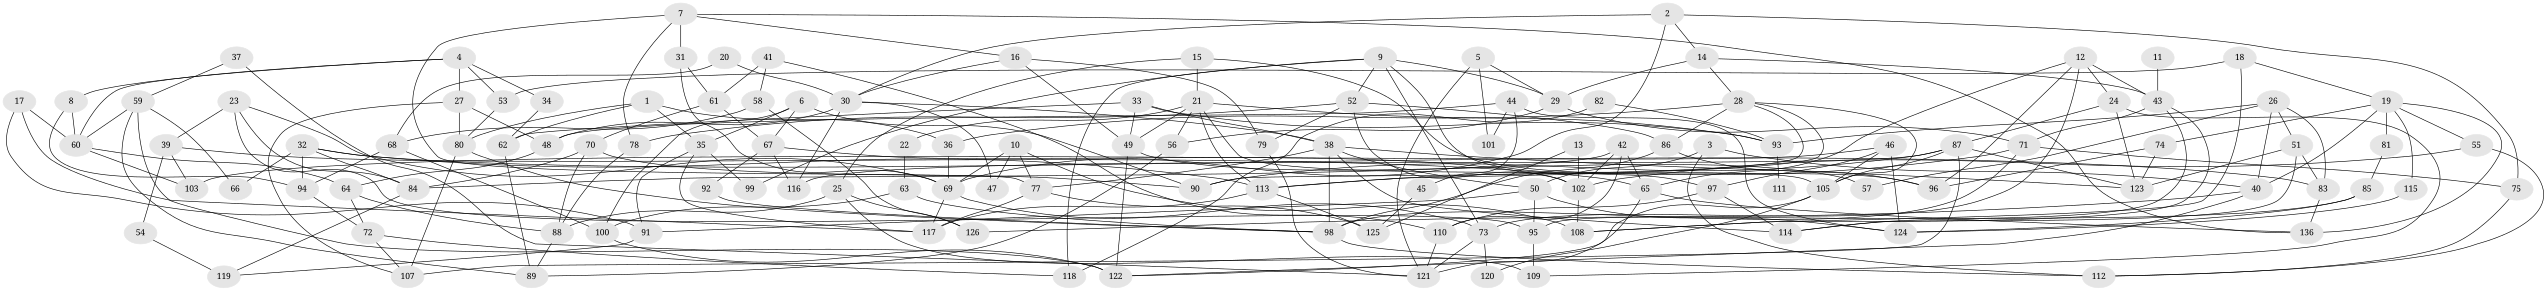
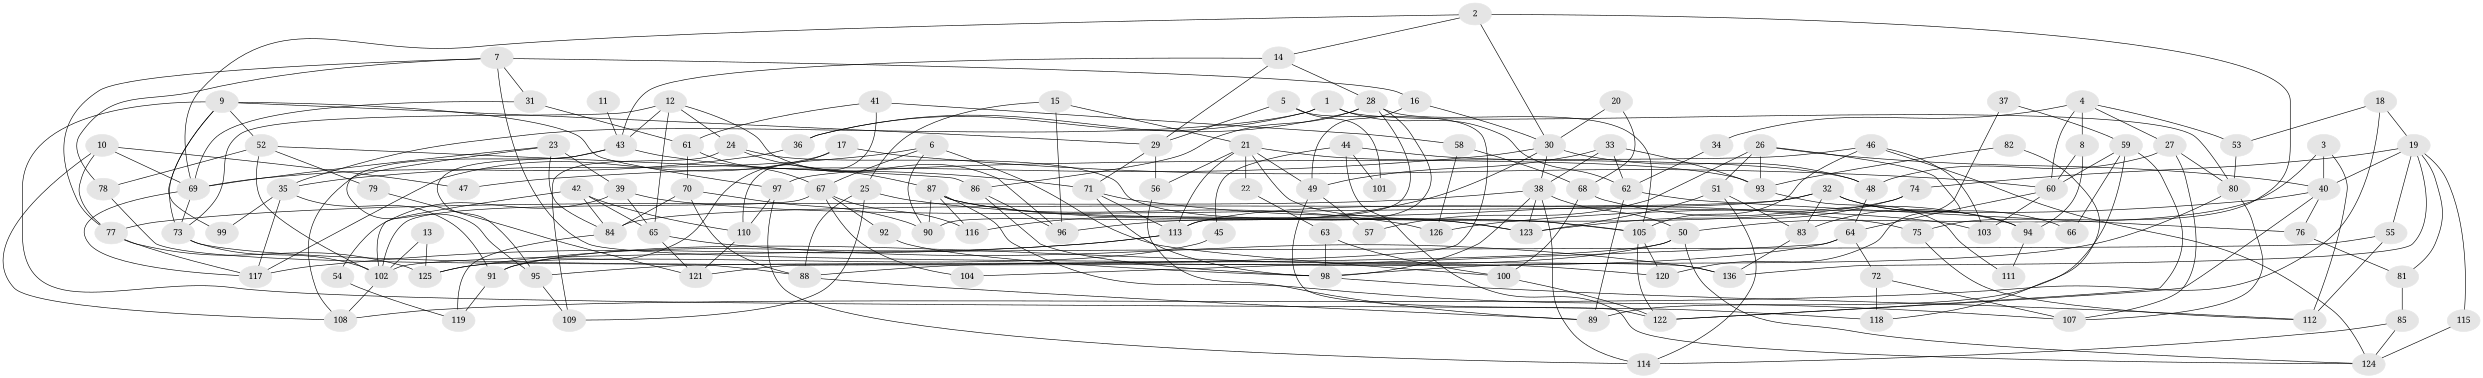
(1186, 79) -> none
(342, 215) -> (2017, 258)
none -> (2301, 233)
(1459, 251) -> (280, 255)
(800, 254) -> (1879, 240)
none -> (967, 277)
